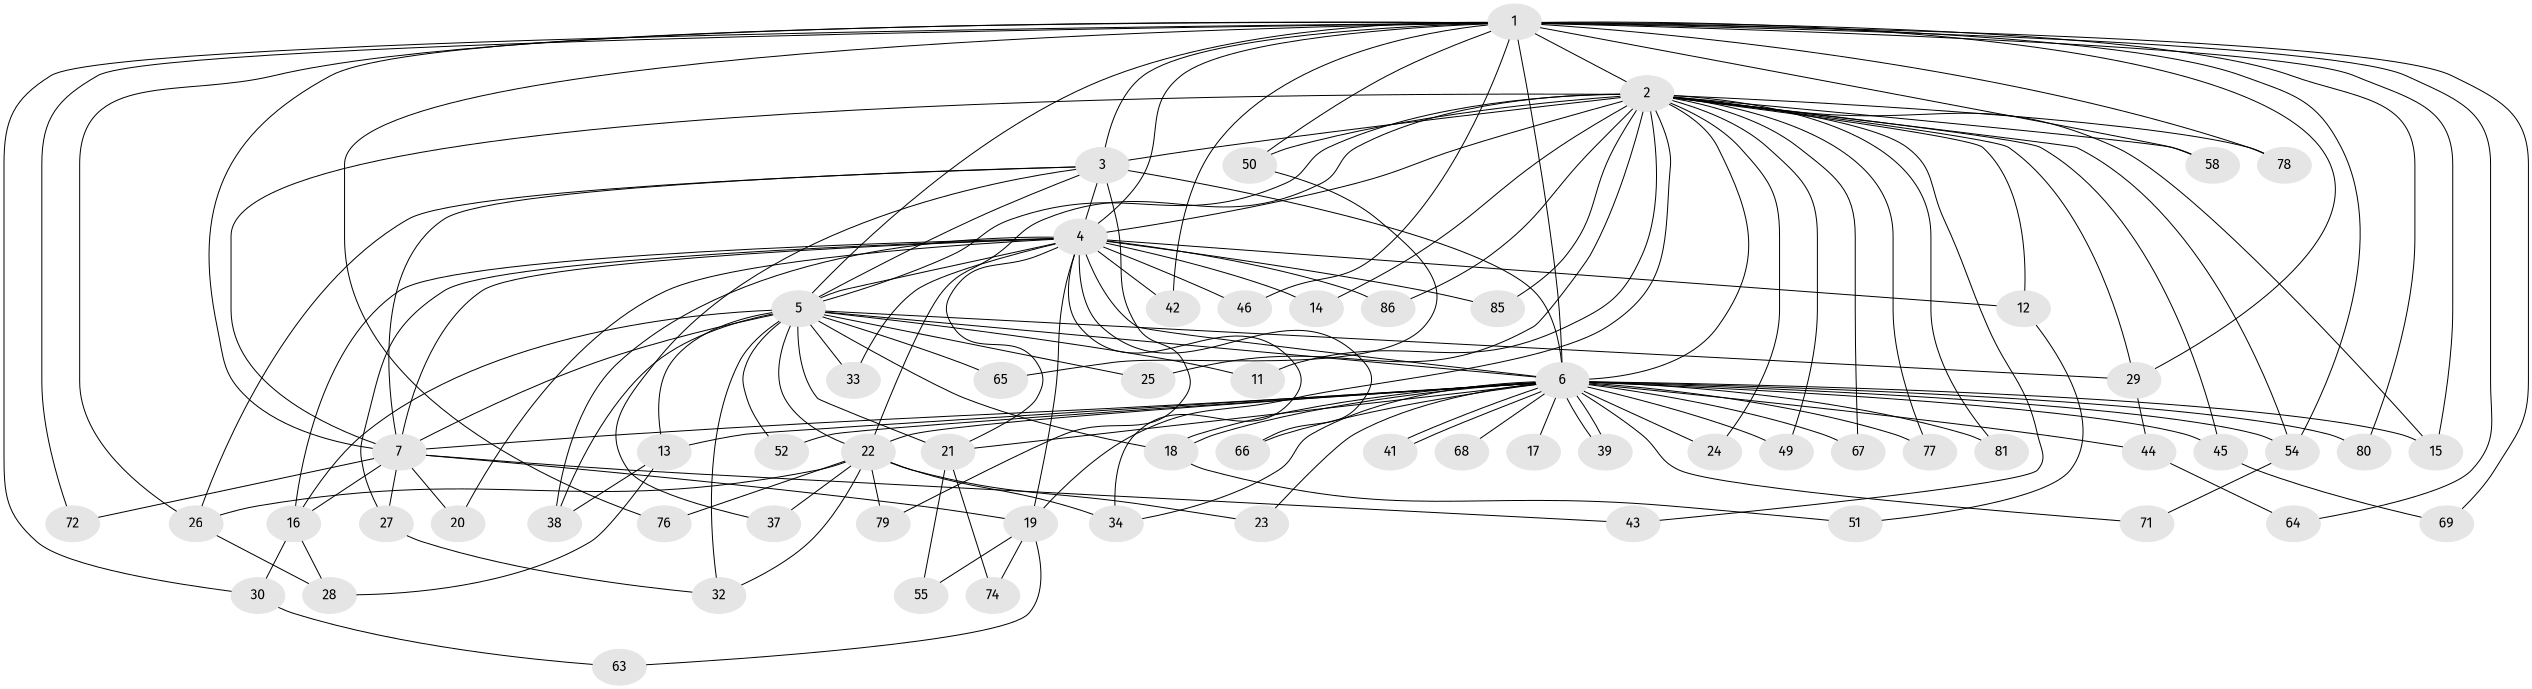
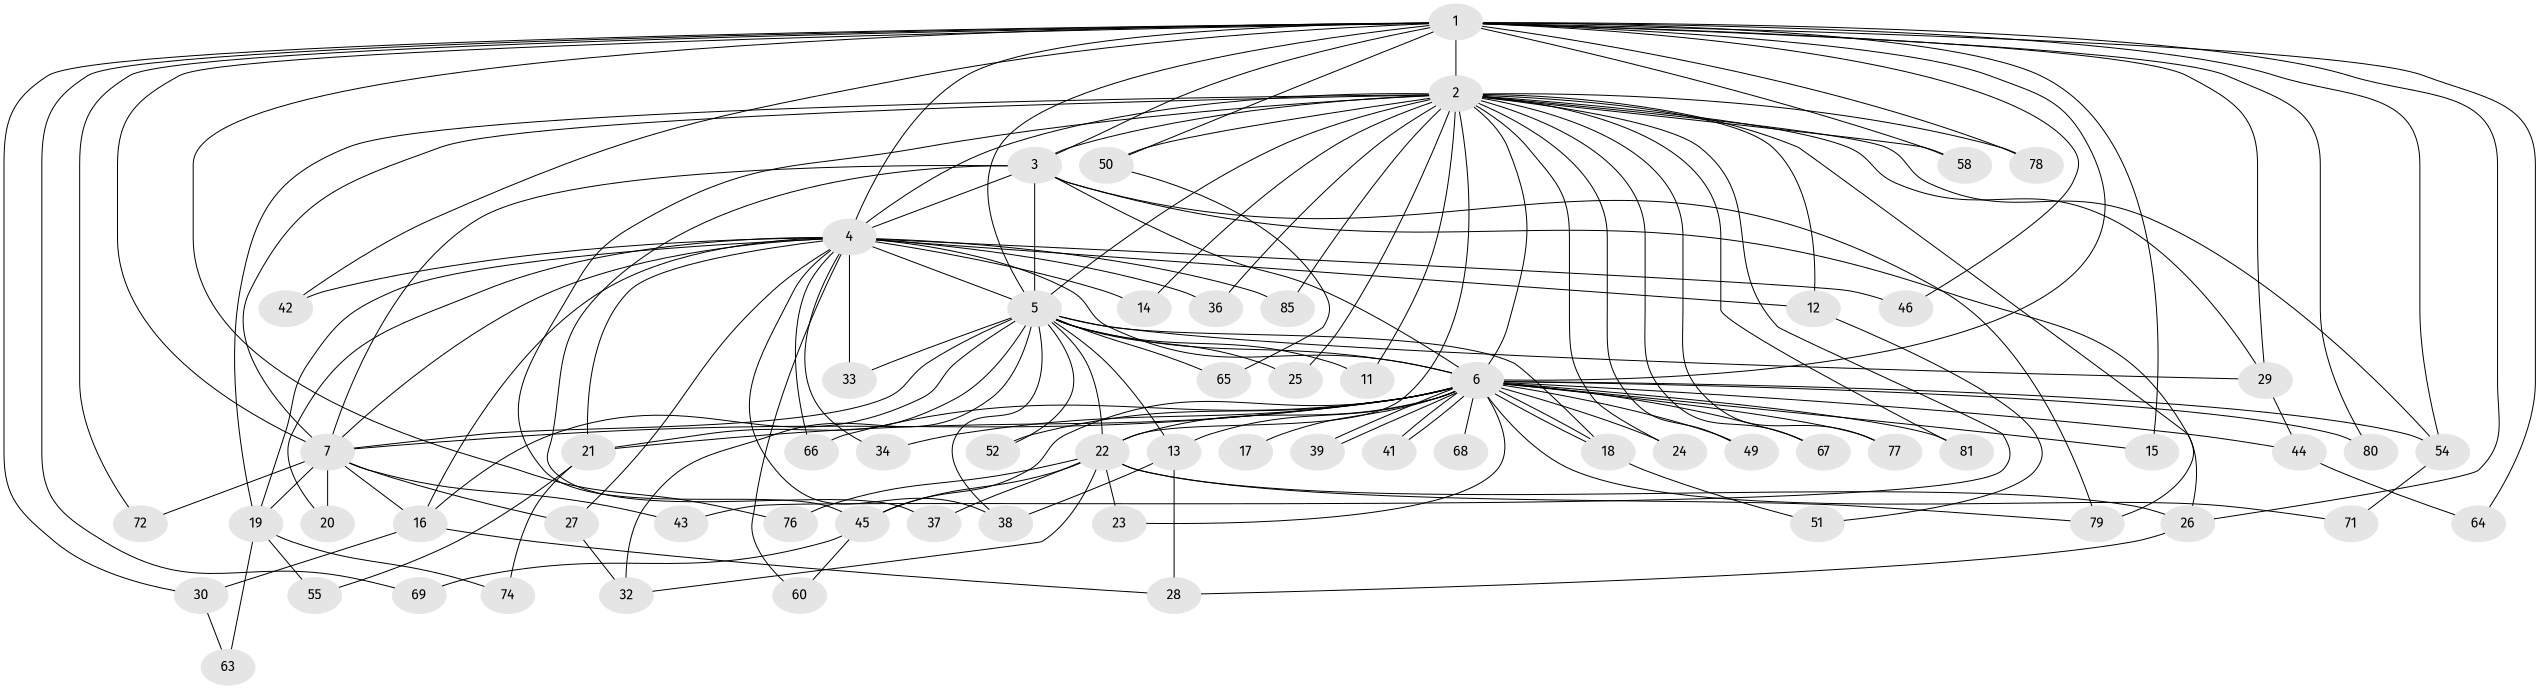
(2124, 152) -> (1912, 230)
(1388, 309) -> (1216, 309)
(1043, 500) -> (982, 487)
none -> (800, 596)
